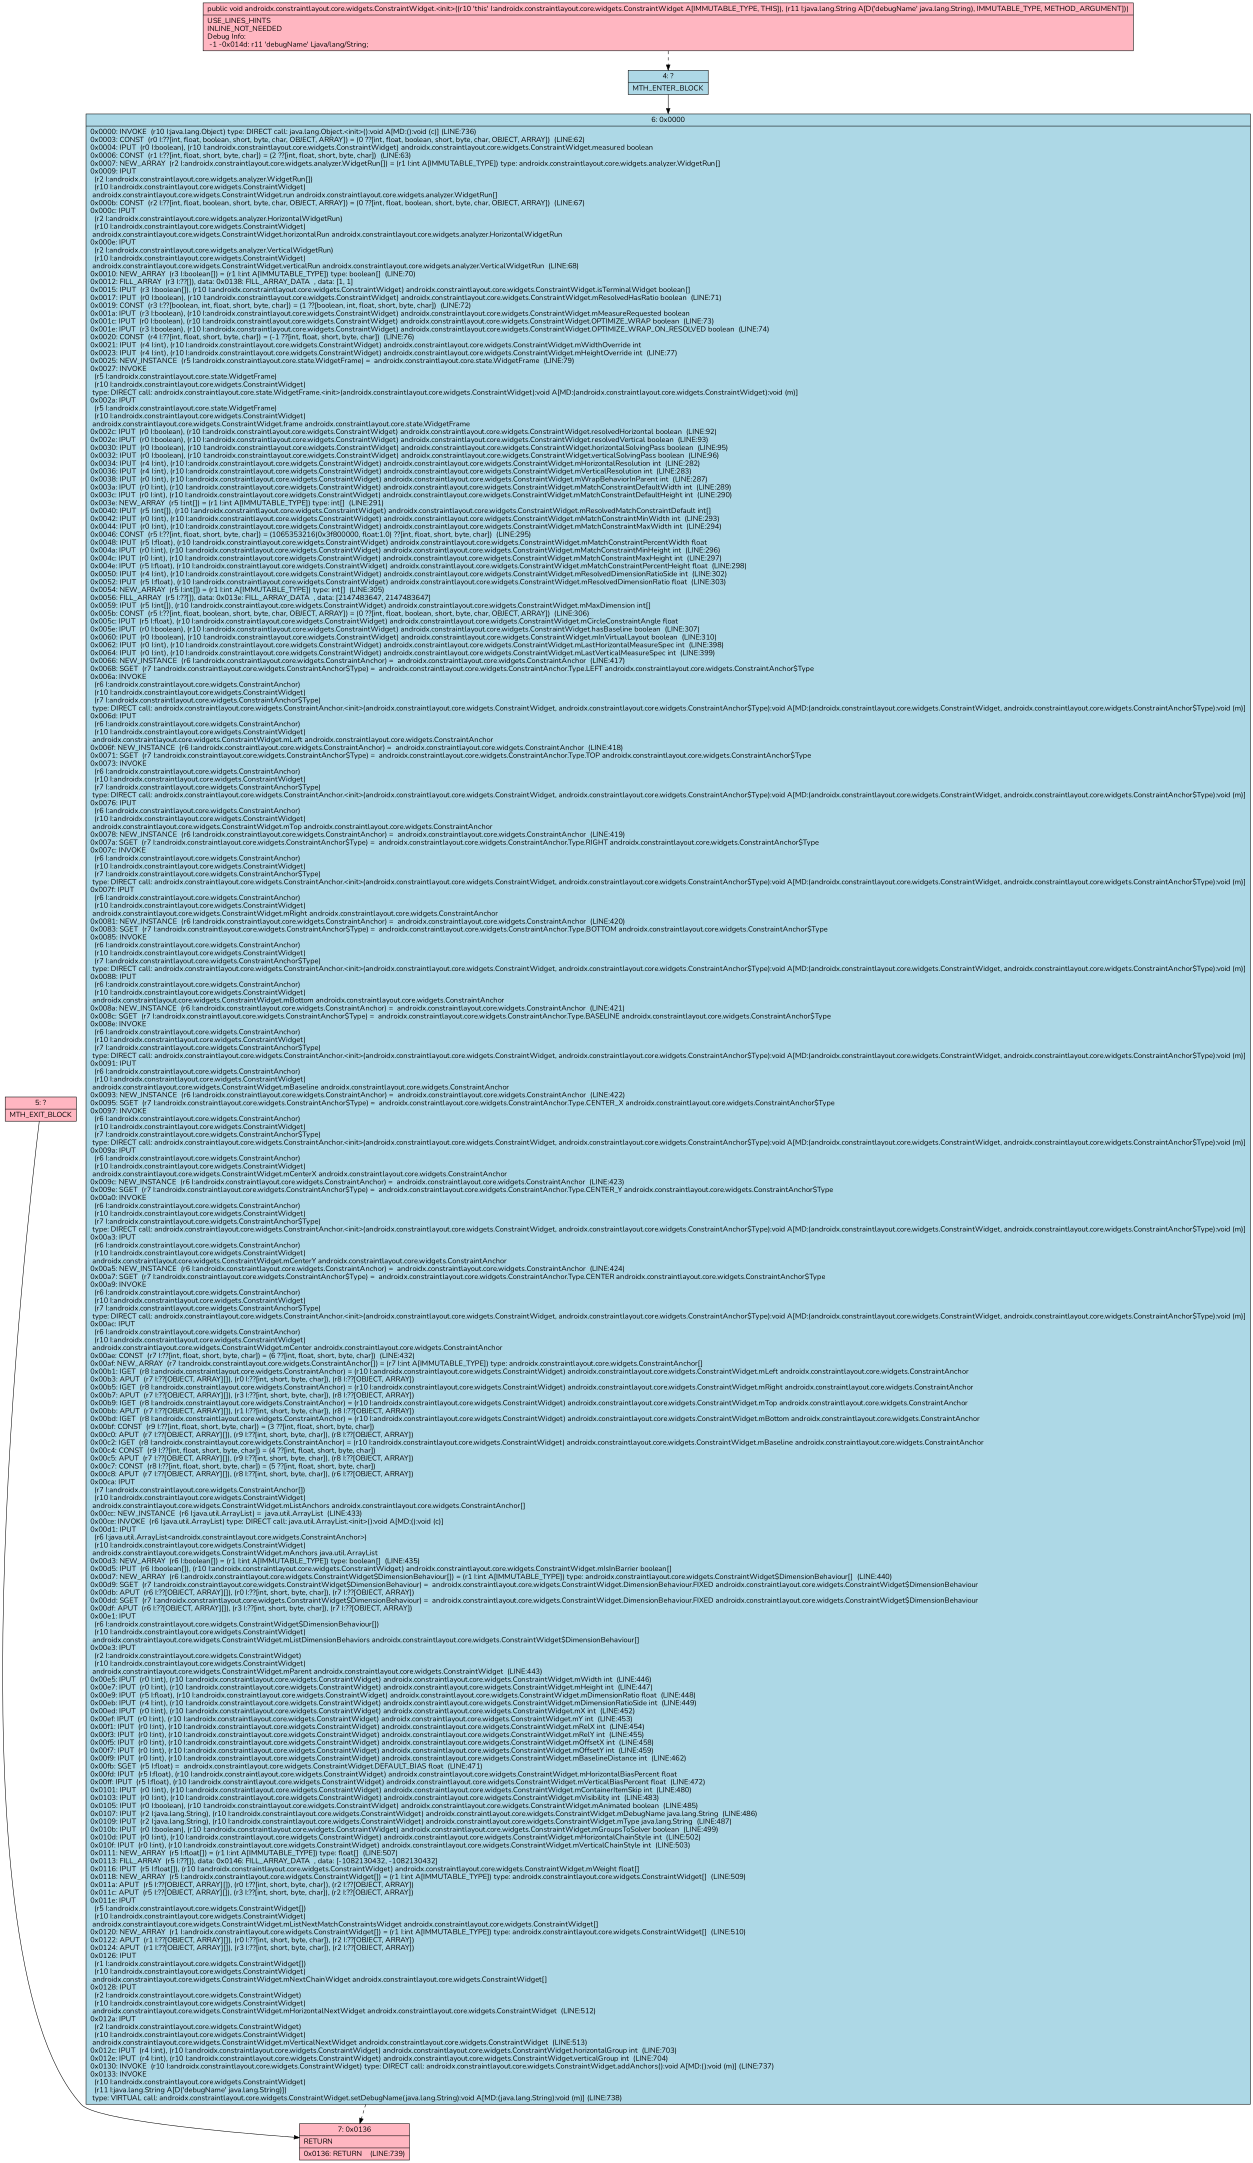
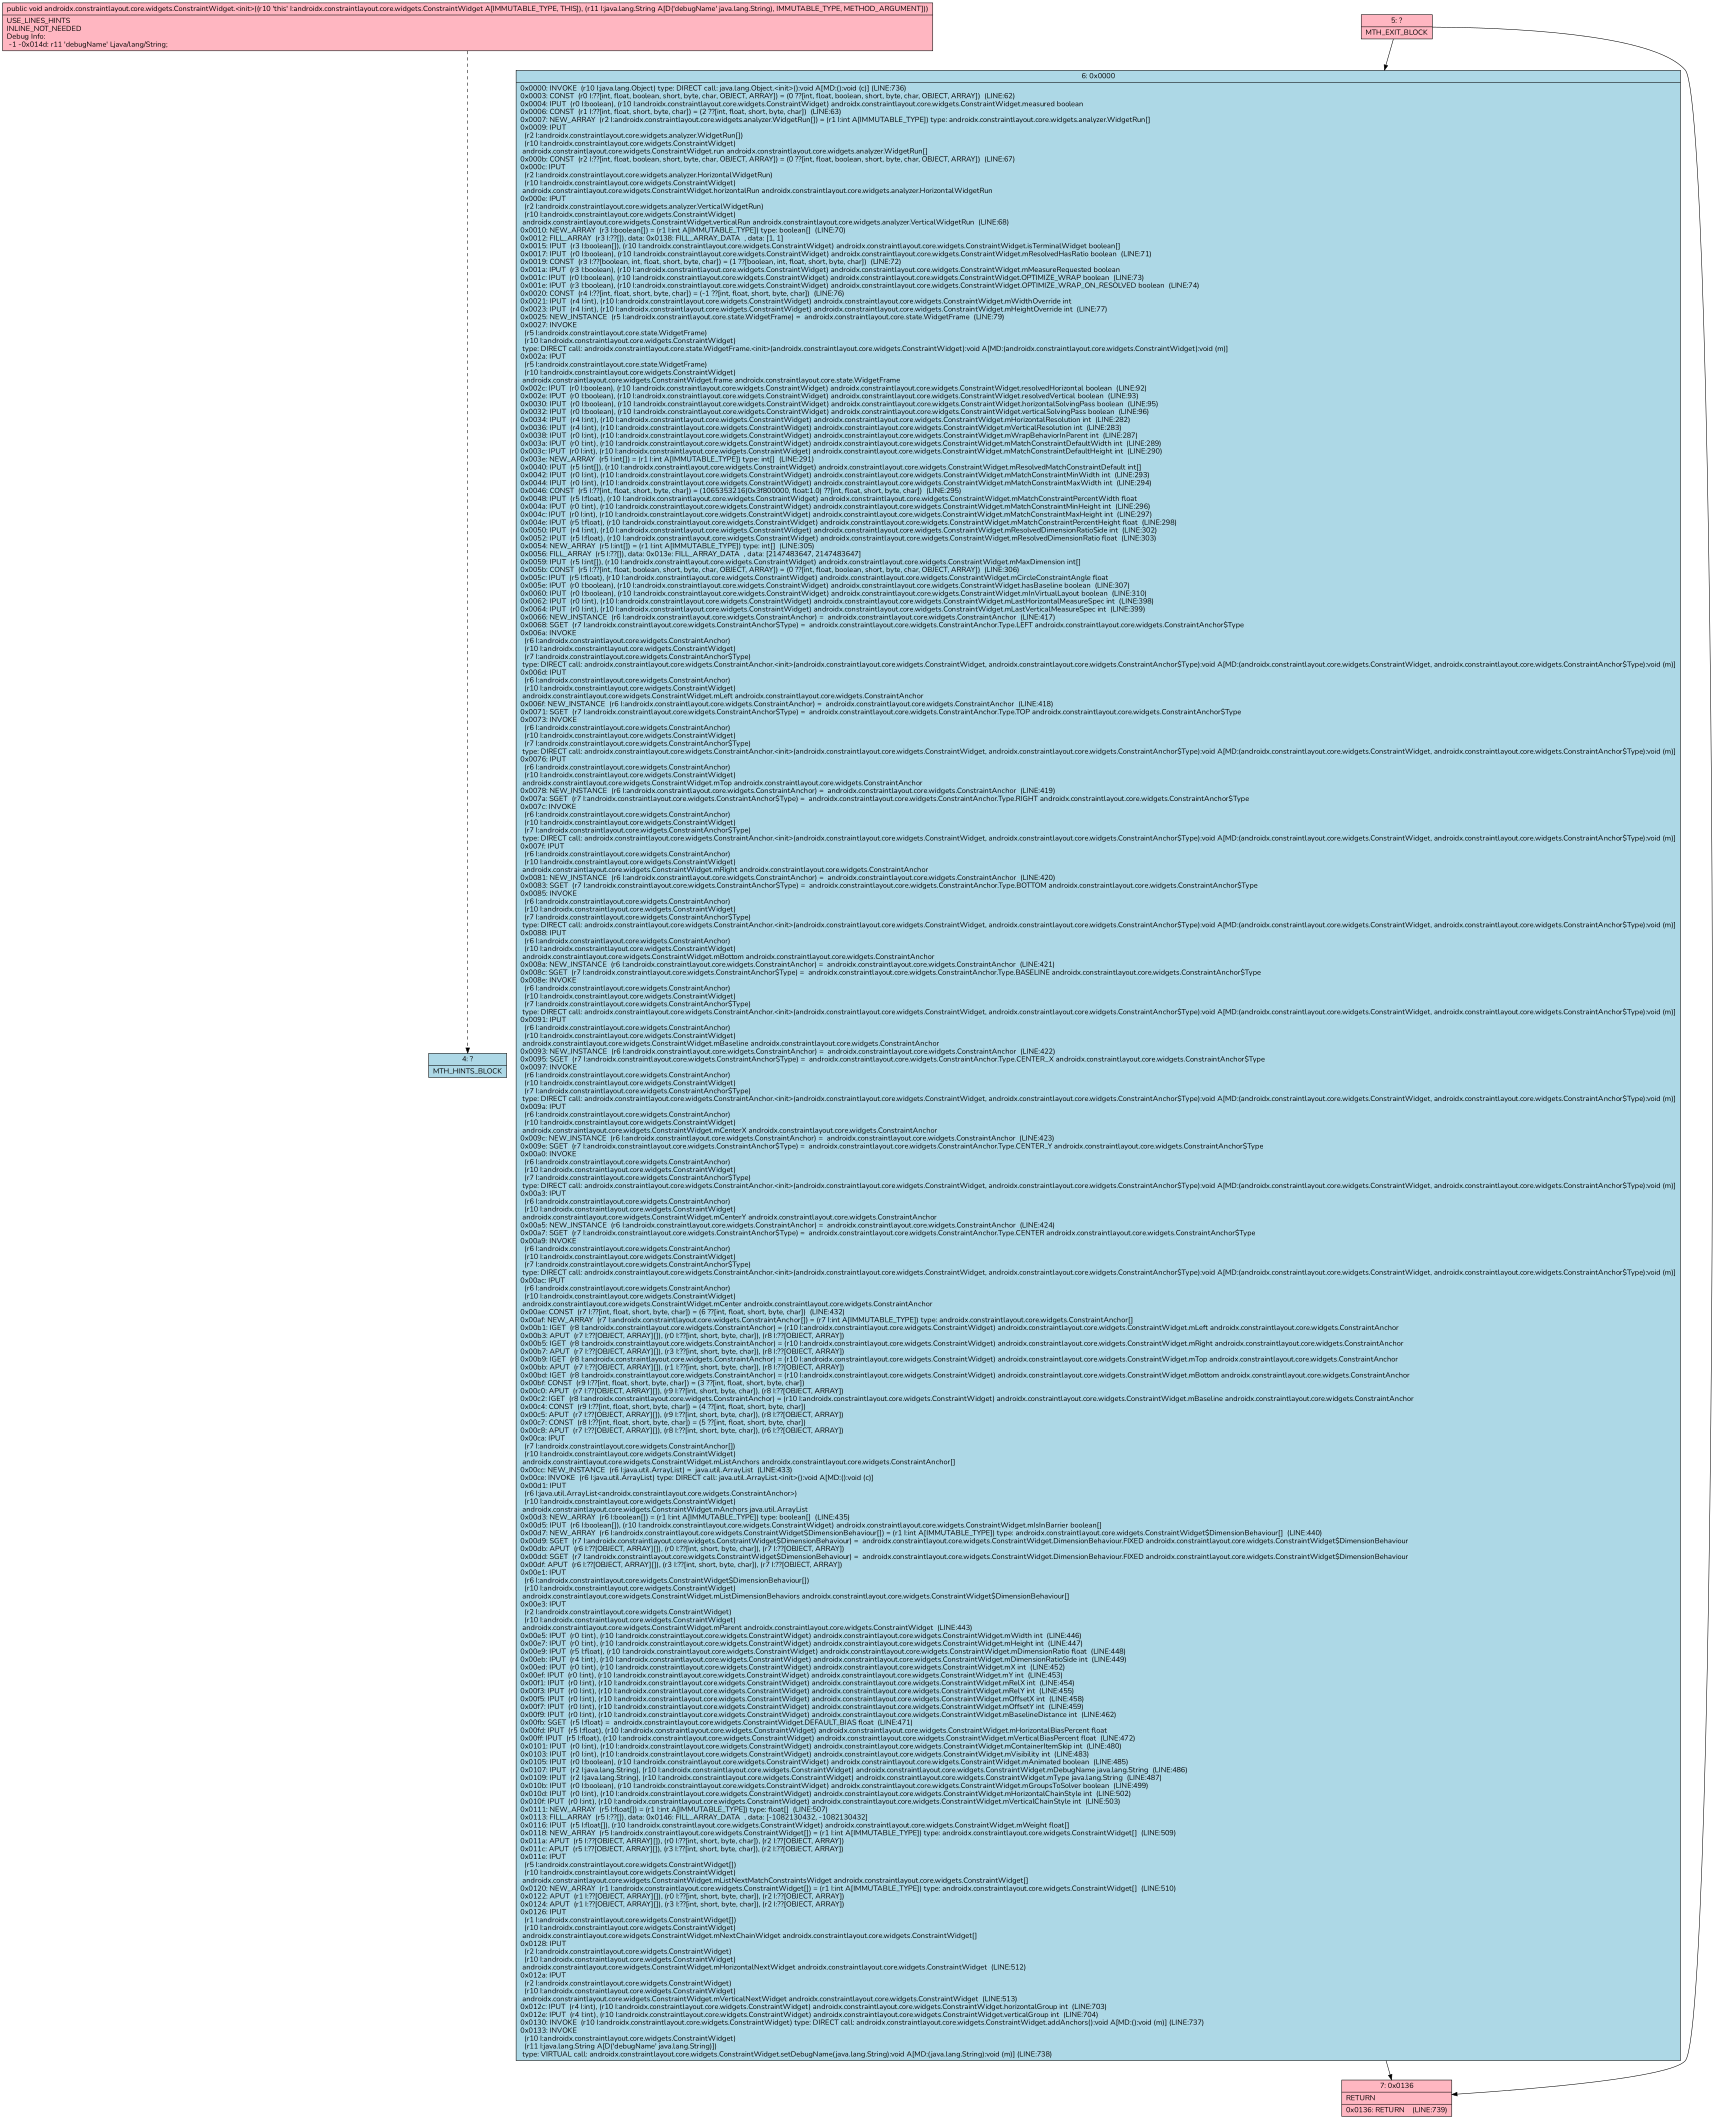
(668, 88) -> (468, 1071)
(668, 101) -> (1390, 52)
(364, 2111) -> (1388, 2068)
